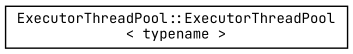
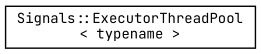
(177, 27) -> (131, 27)
